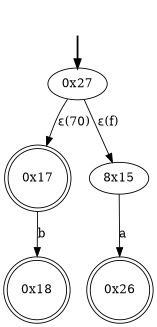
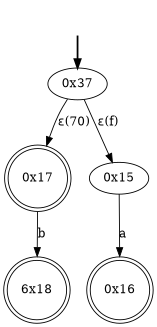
(78, 84) -> (78, 84)
(119, 178) -> (119, 178)
(37, 290) -> (37, 290)
(120, 290) -> (120, 290)
